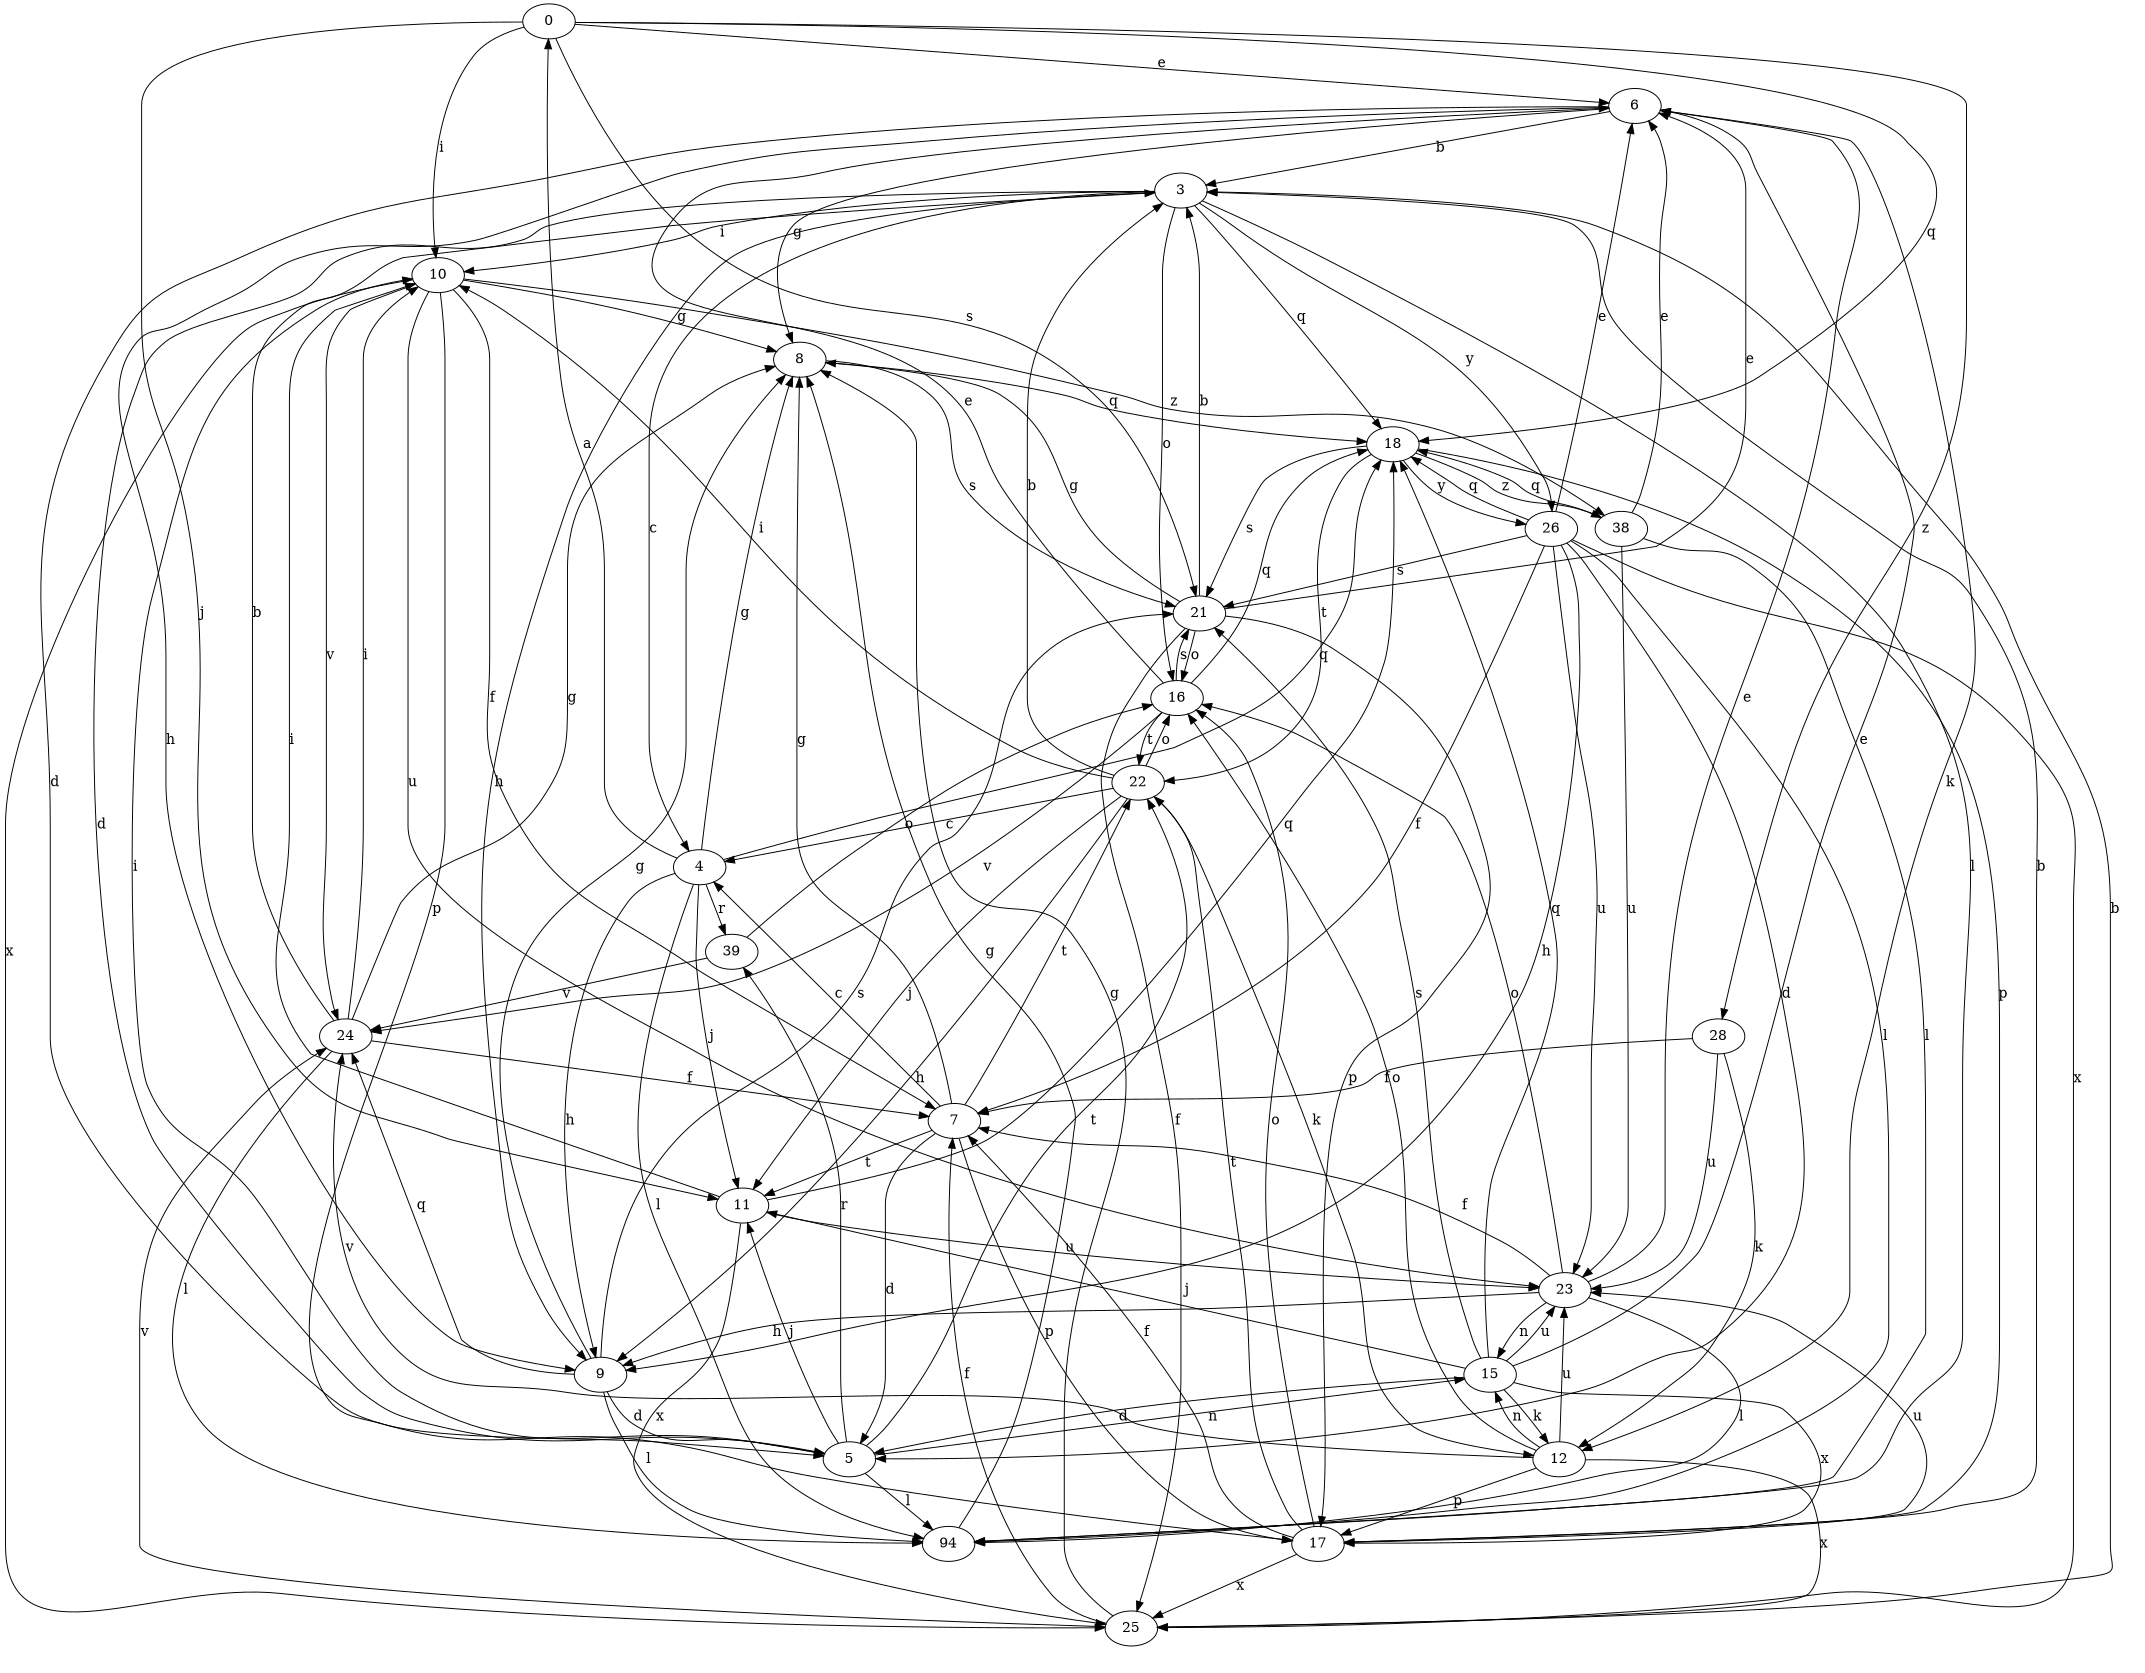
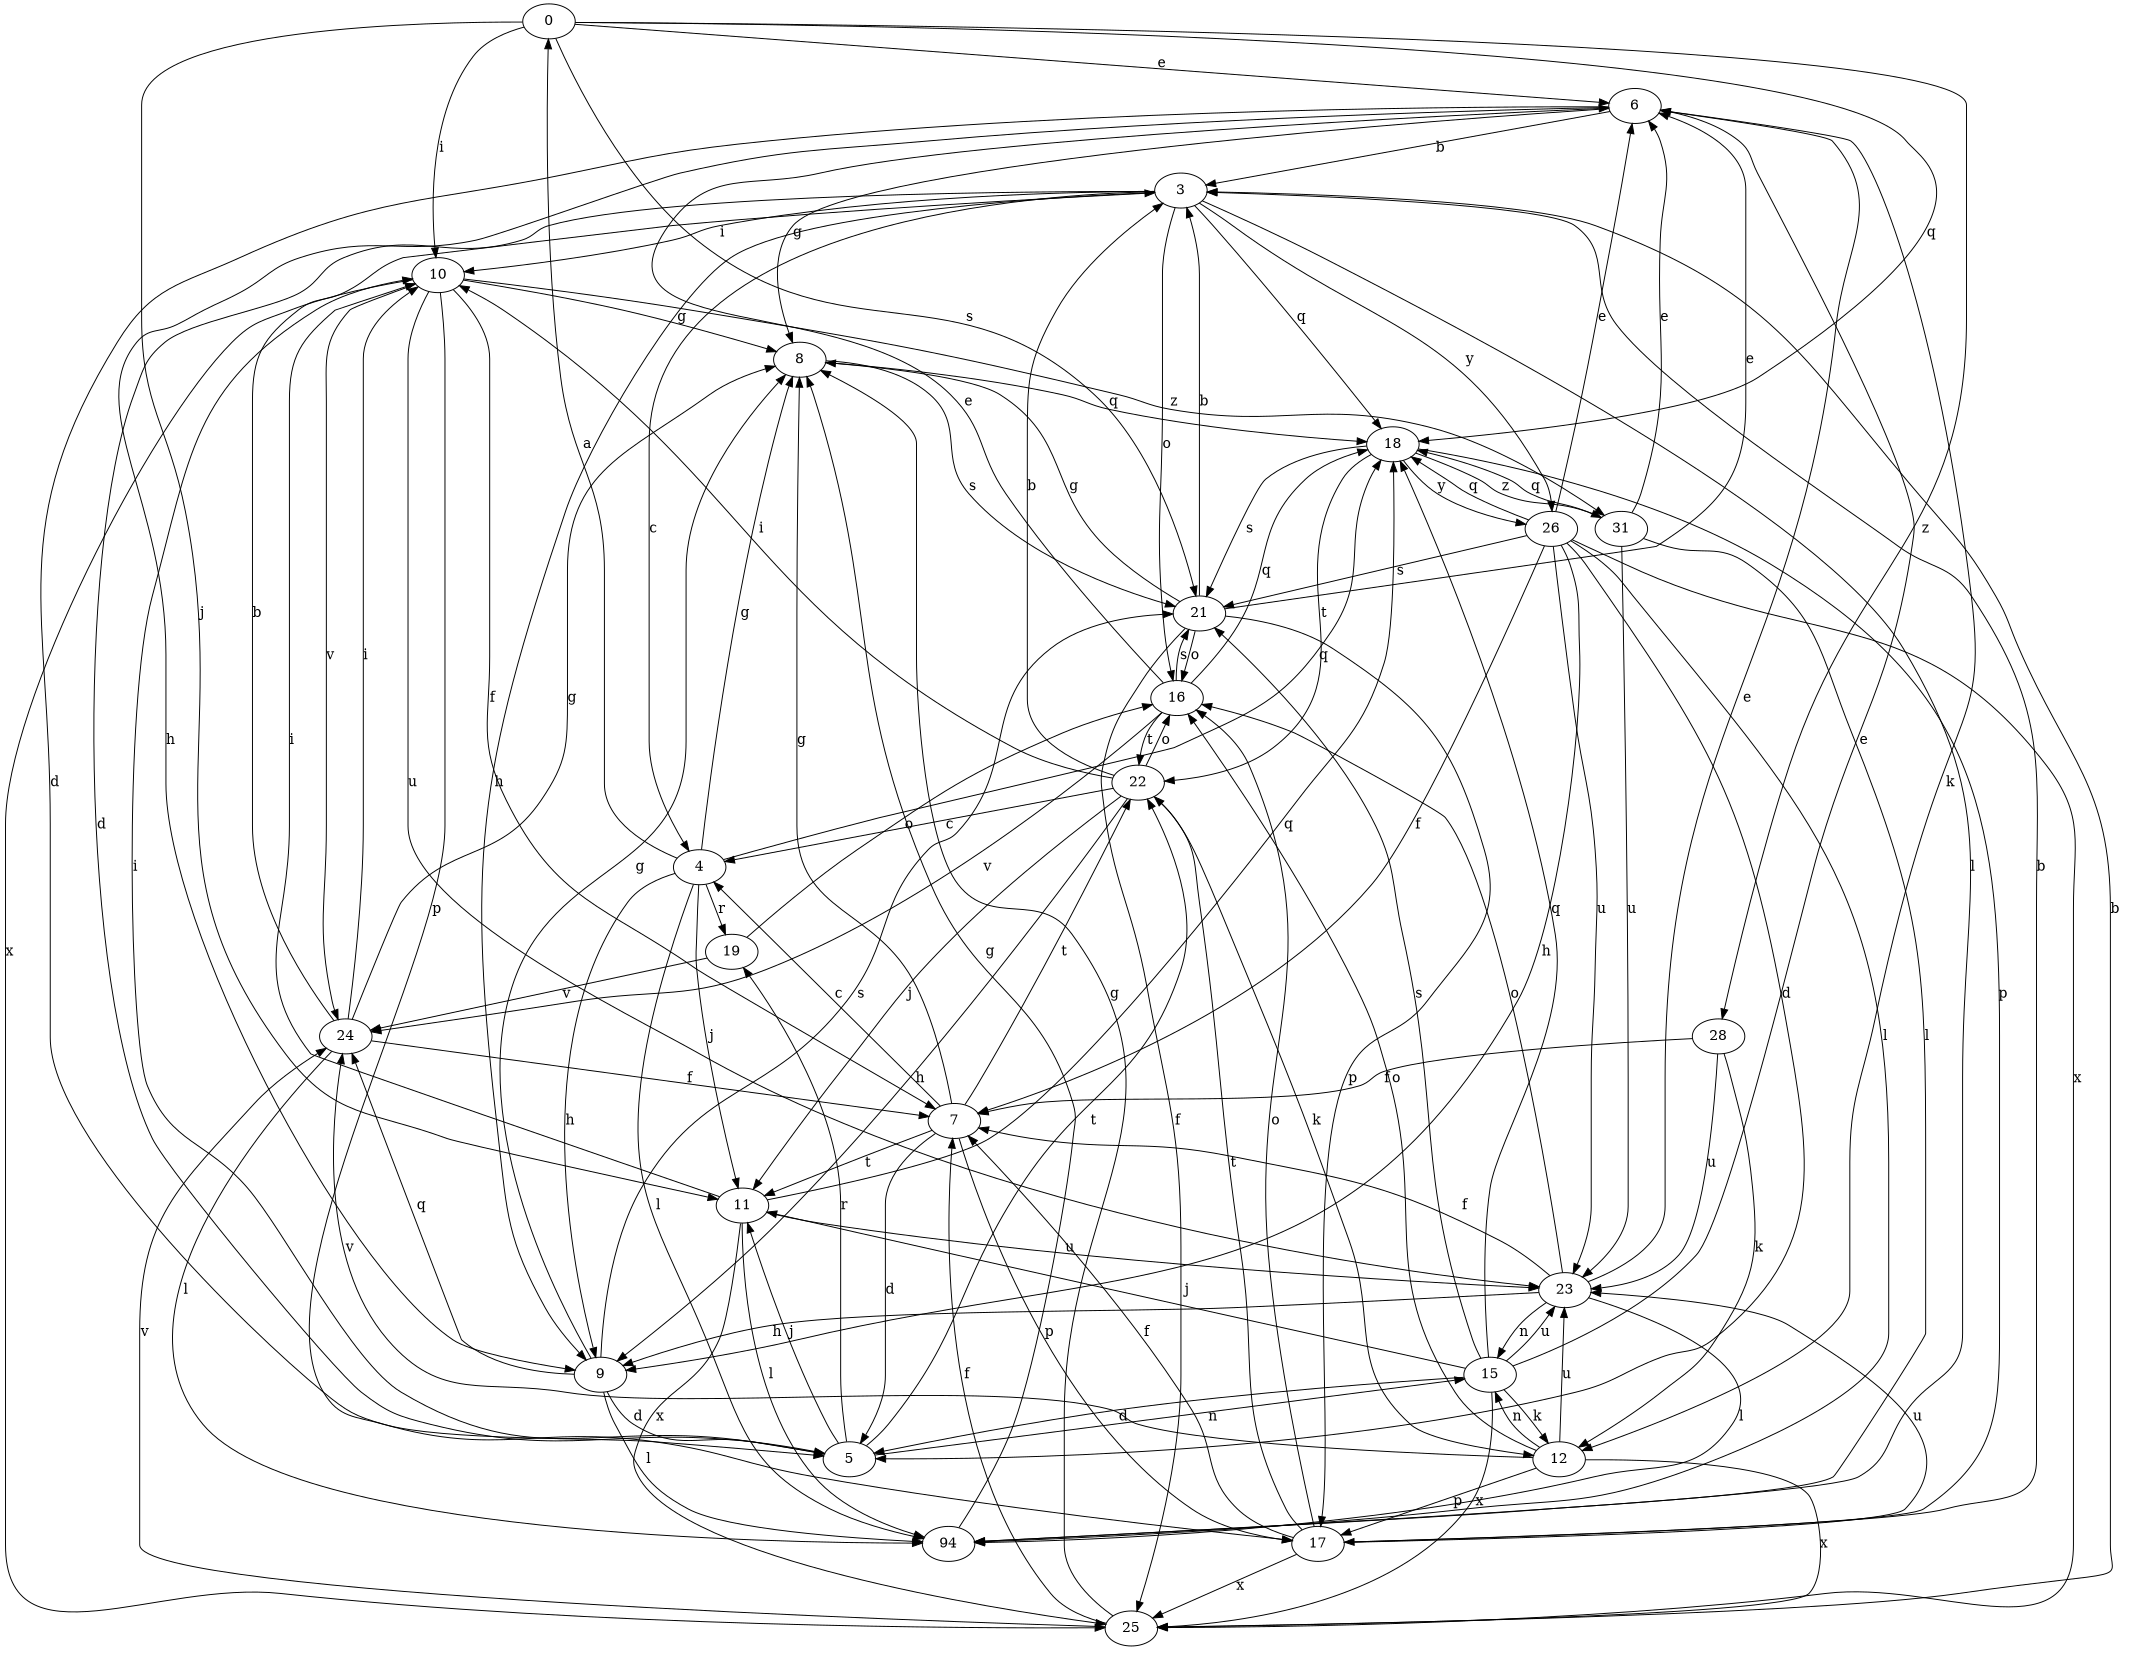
(1621, 529) -> (1621, 529)
(732, 952) -> (732, 952)
(895, 1498) -> (776, 1412)
(1794, 1514) -> (1386, 1574)
